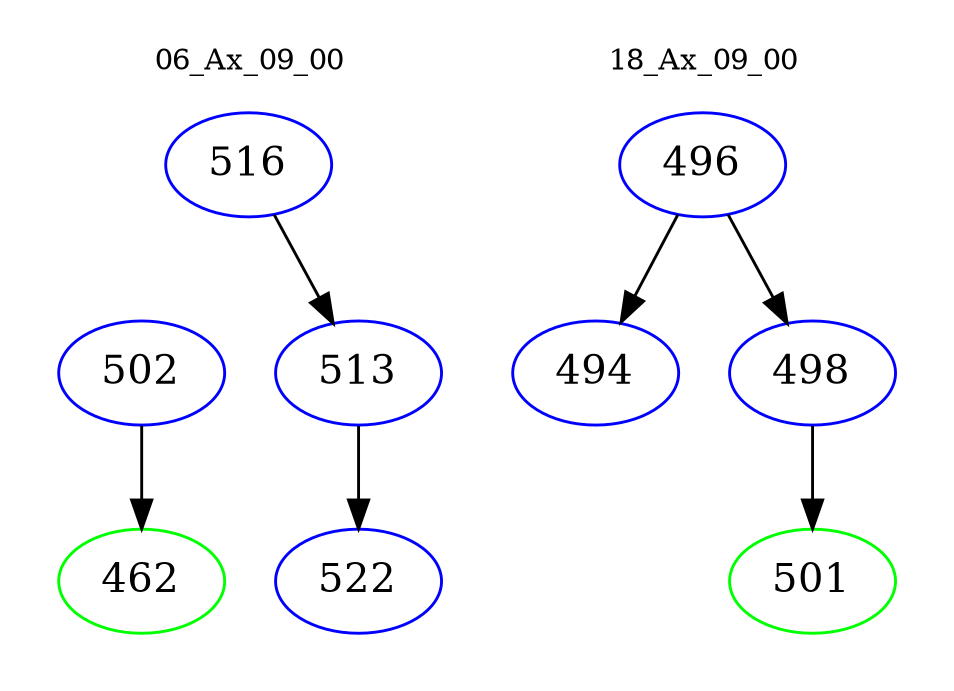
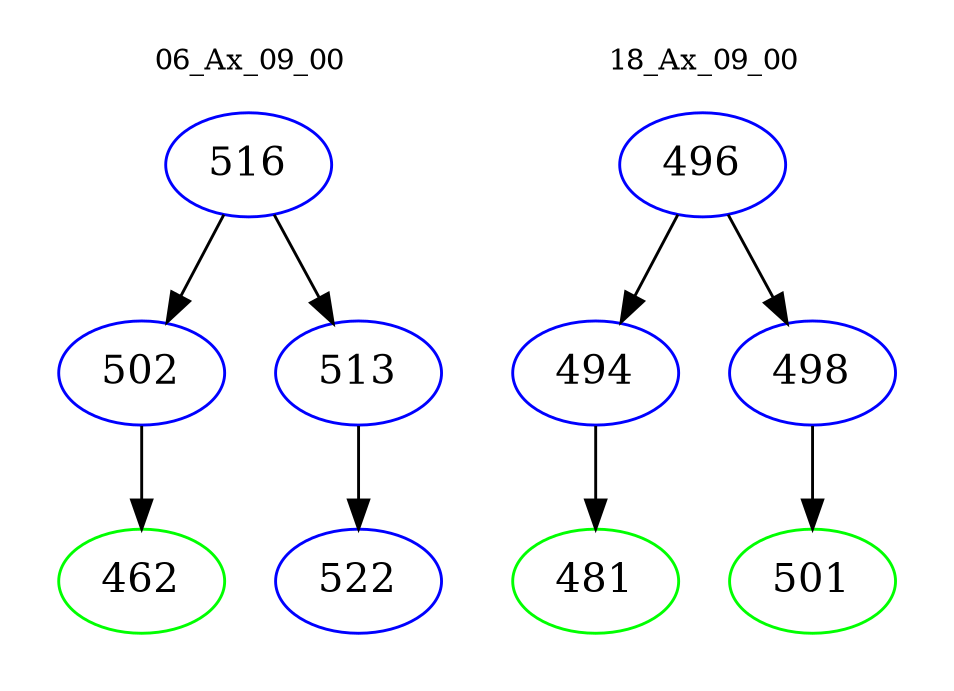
none -> (202, 255)
none -> (596, 581)
